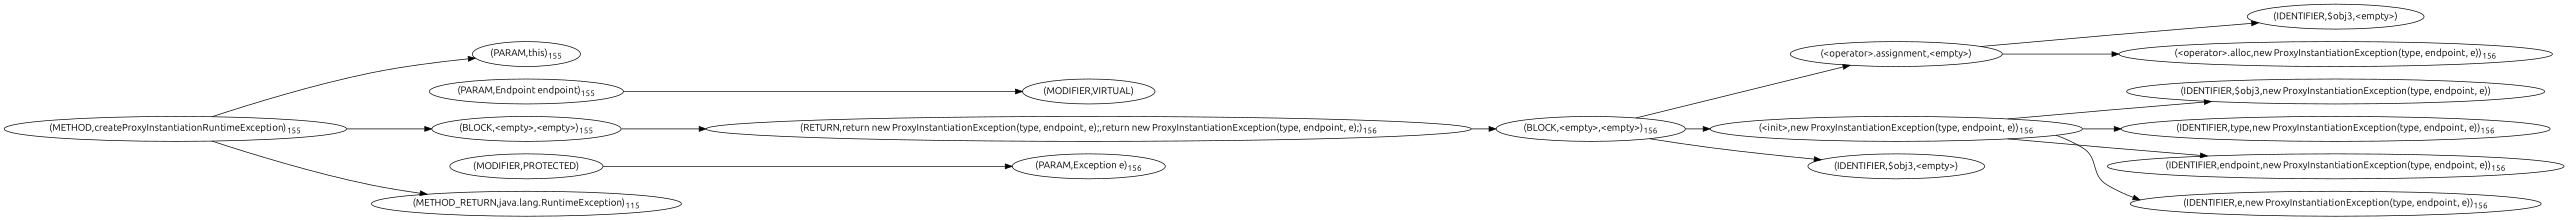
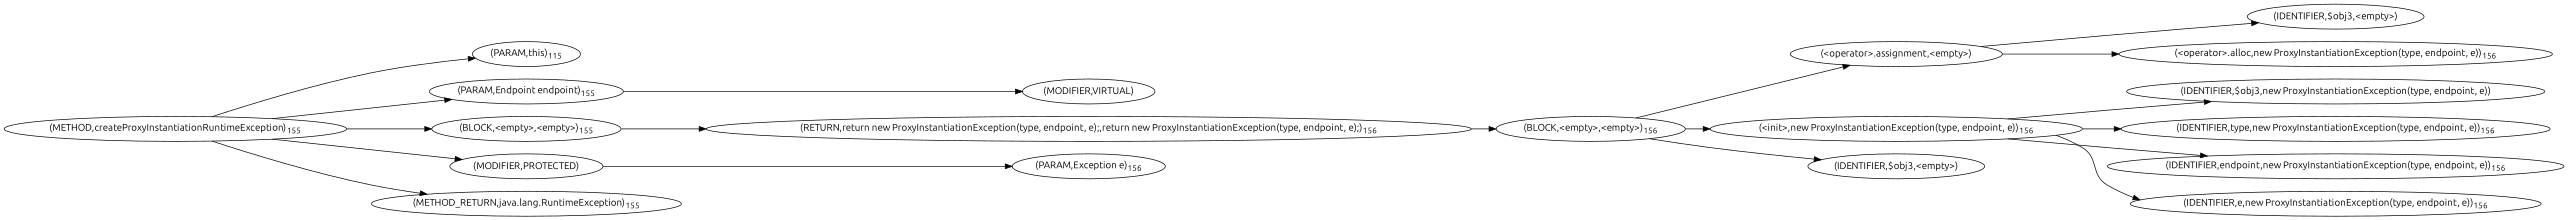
(555, 53) -> (555, 53)
none -> (358, 109)
none -> (364, 149)
(633, 203) -> (633, 203)
